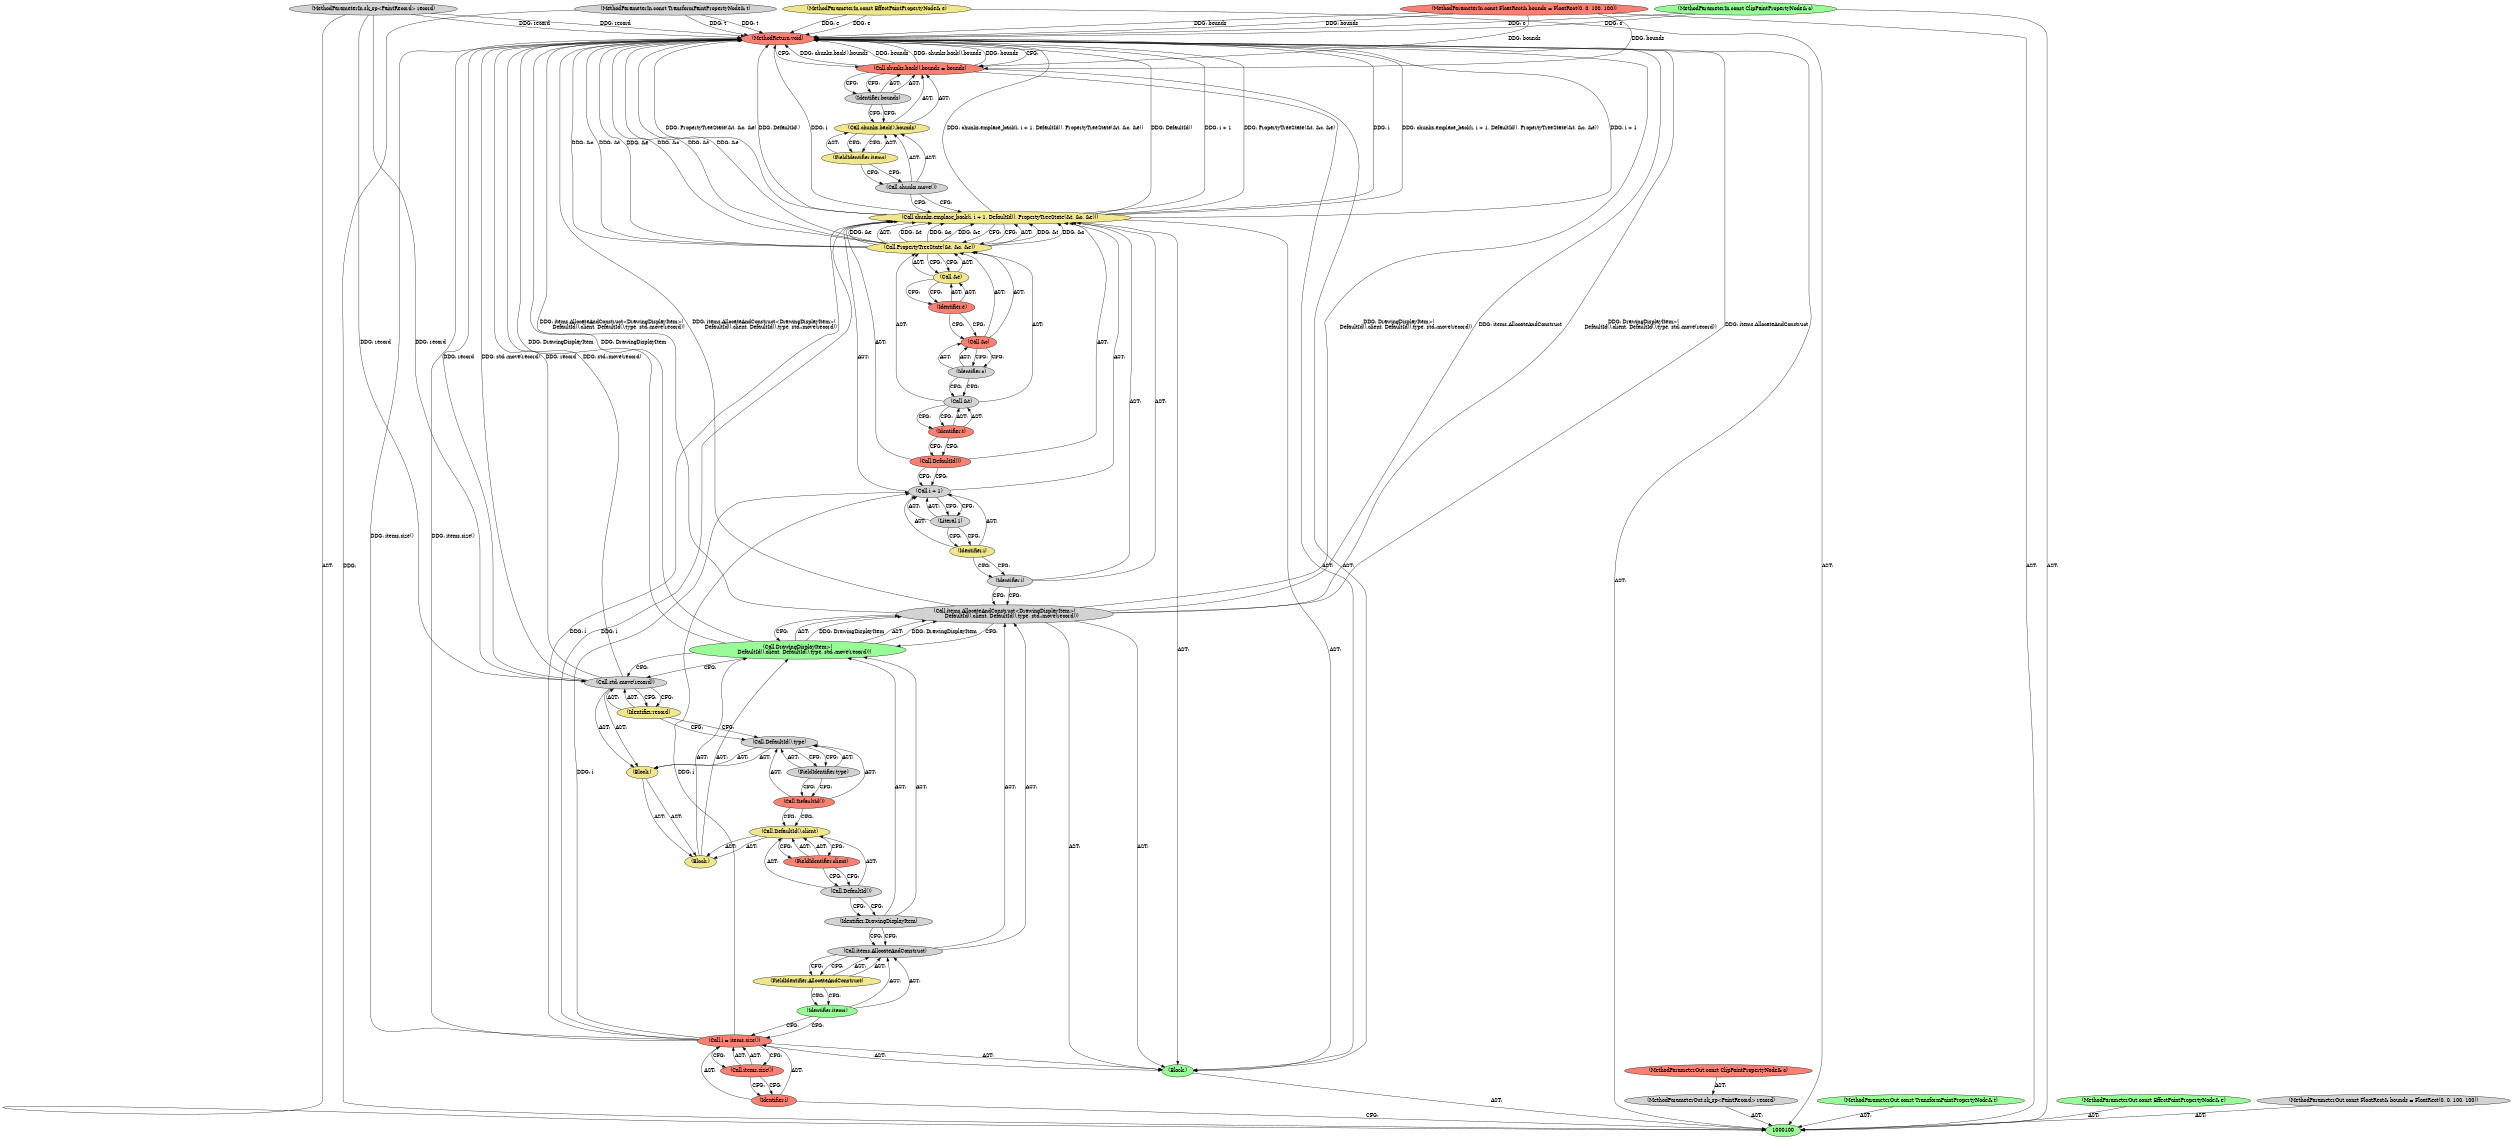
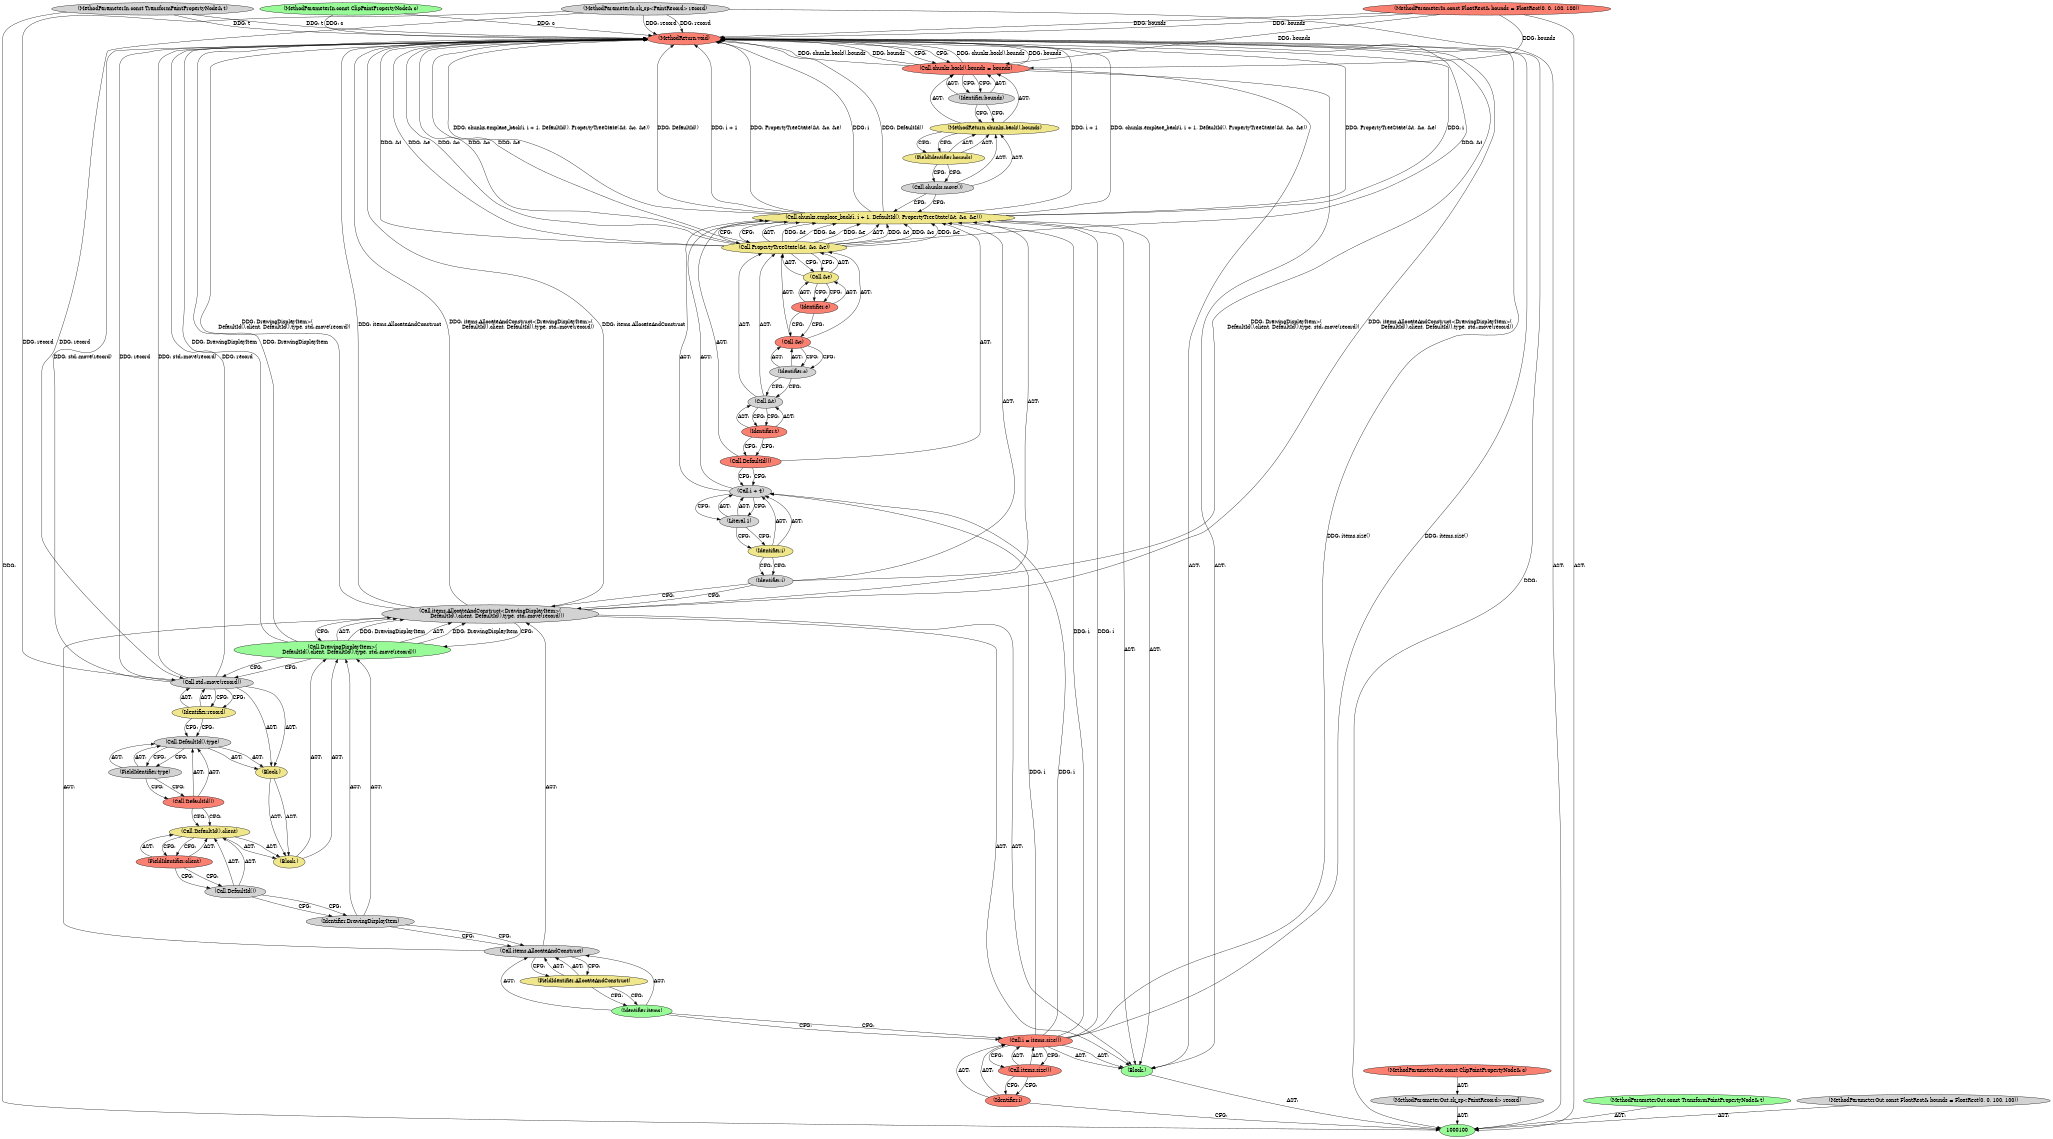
(877, 9) -> none
(882, 128) -> (995, 128)
(860, 158) -> (944, 158)
(929, 492) -> (751, 492)
(1621, 581) -> (1531, 581)
(2047, 587) -> none
(2154, 1101) -> none
